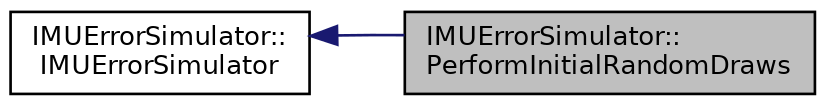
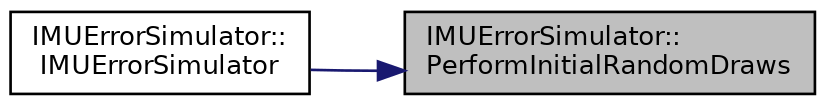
(371, 35) -> (344, 71)
